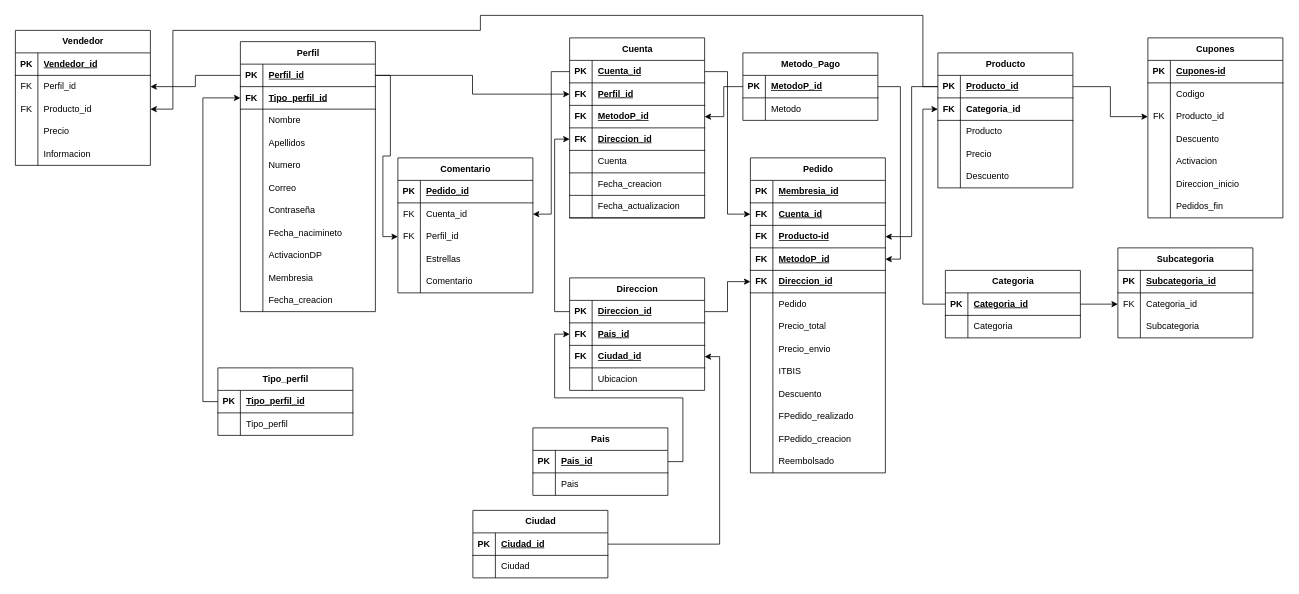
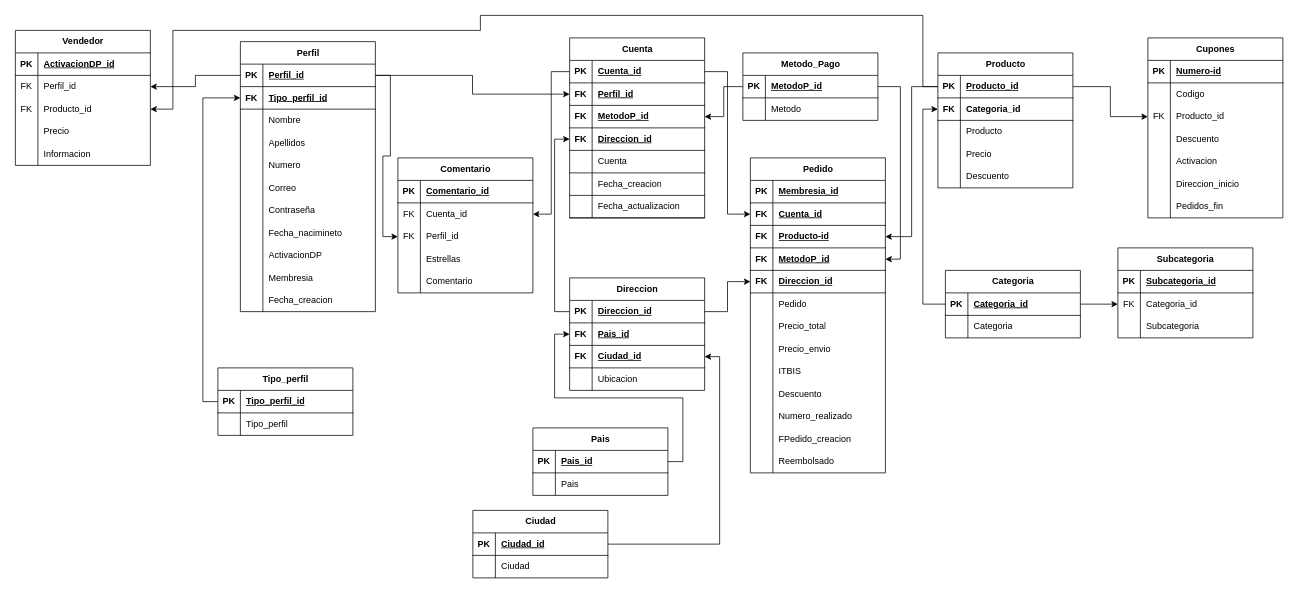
(70, 64) -> (78, 64)
(1200, 72) -> (1198, 72)
(447, 192) -> (457, 192)
(818, 417) -> (817, 417)
